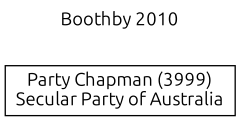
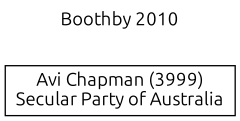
(120, 91) -> (120, 91)
